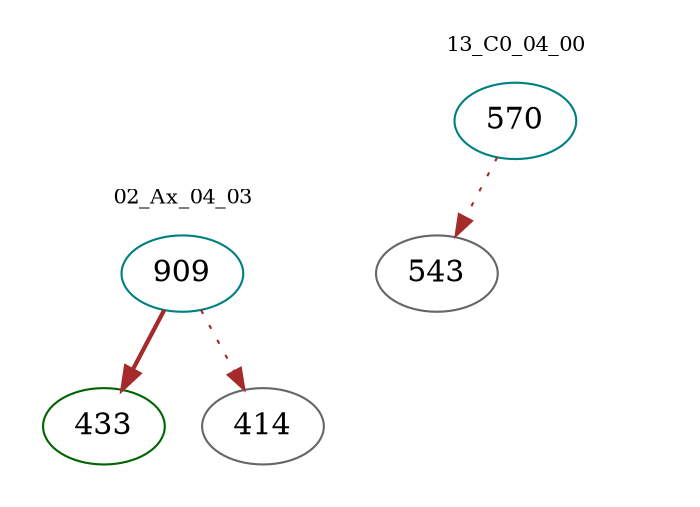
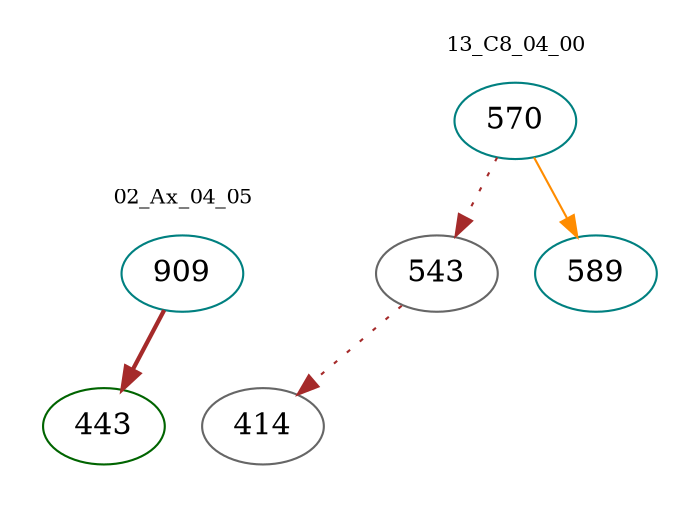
(516, 46) -> (516, 46)
(183, 198) -> (183, 198)
none -> (596, 274)
(218, 340) -> (358, 343)
(104, 426) -> (104, 426)
